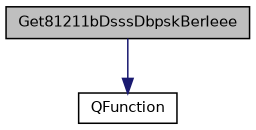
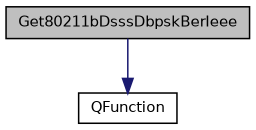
(128, 23) -> (128, 23)
